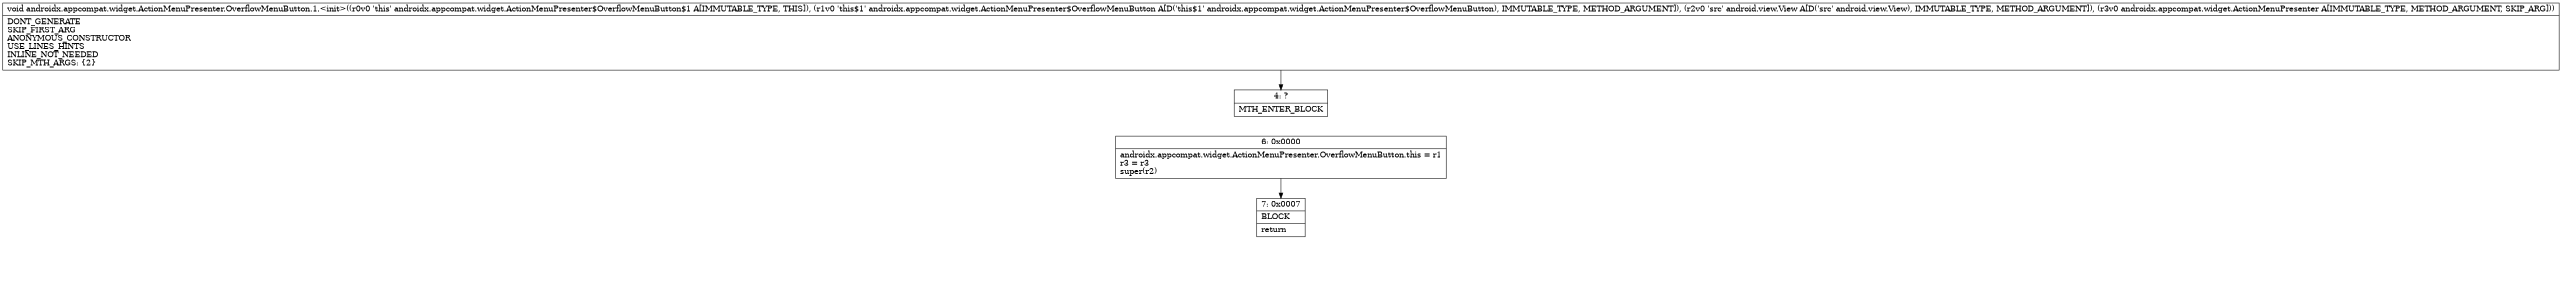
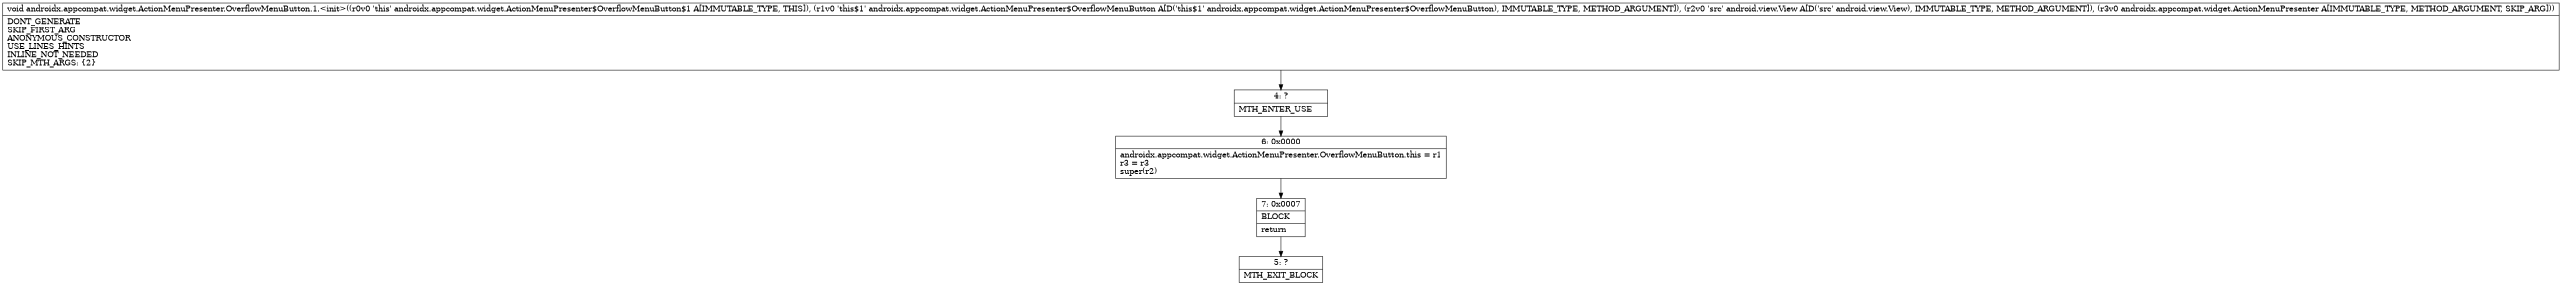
(1281, 109) -> (1275, 109)
none -> (1281, 123)
none -> (1281, 270)
